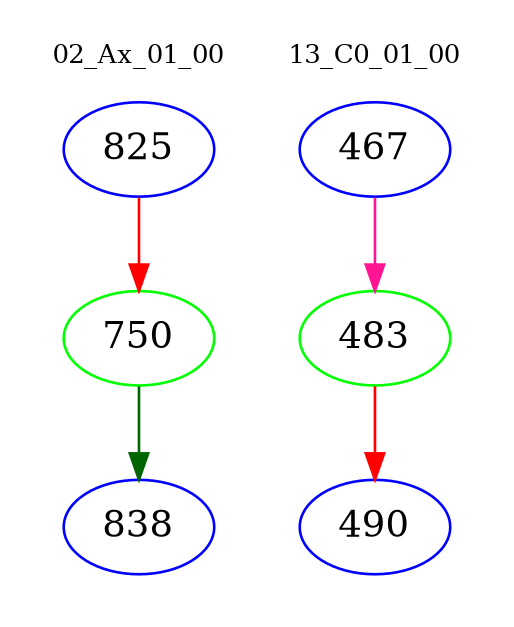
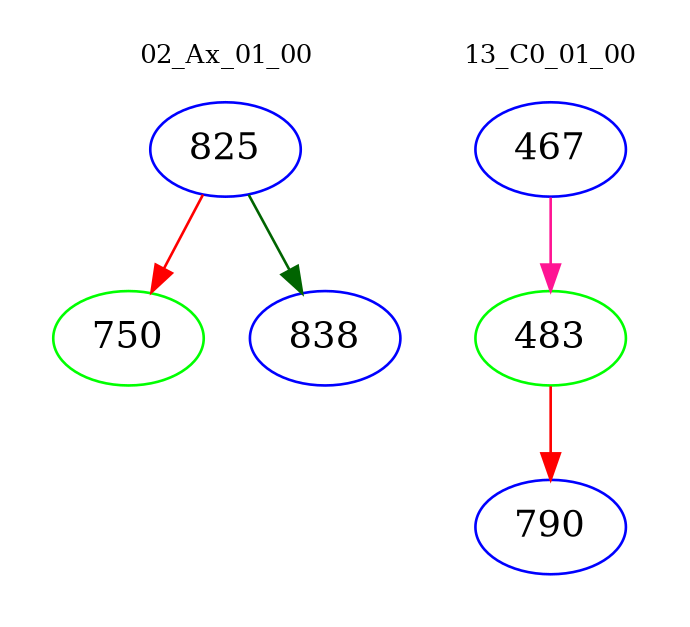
(139, 420) -> (269, 232)
(375, 527) -> (551, 527)
